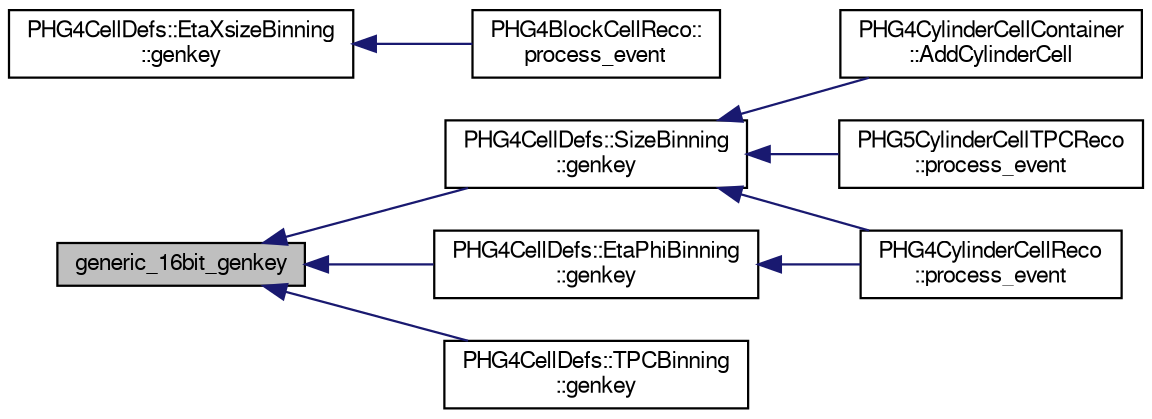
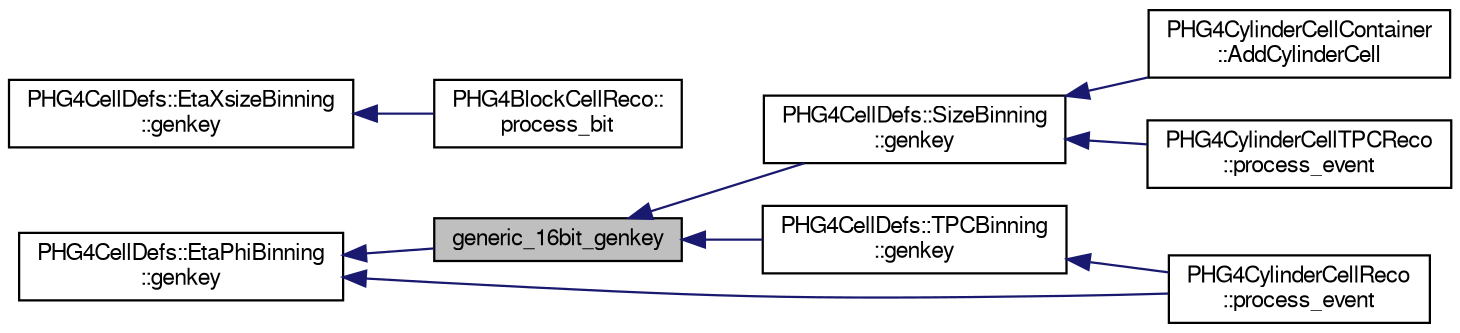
(596, 44) -> (558, 114)
(991, 154) -> (1299, 154)
(805, 212) -> (1130, 267)
(381, 264) -> (400, 251)
